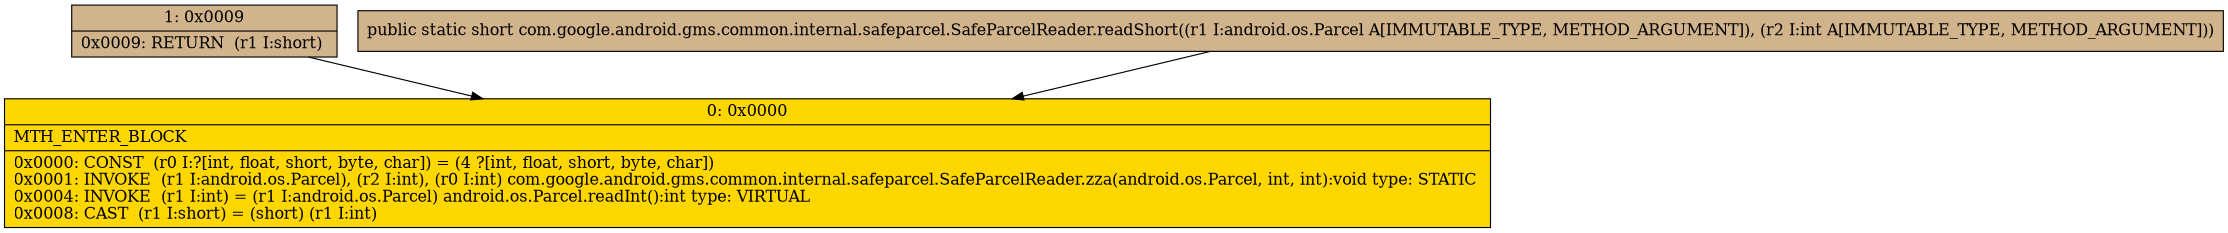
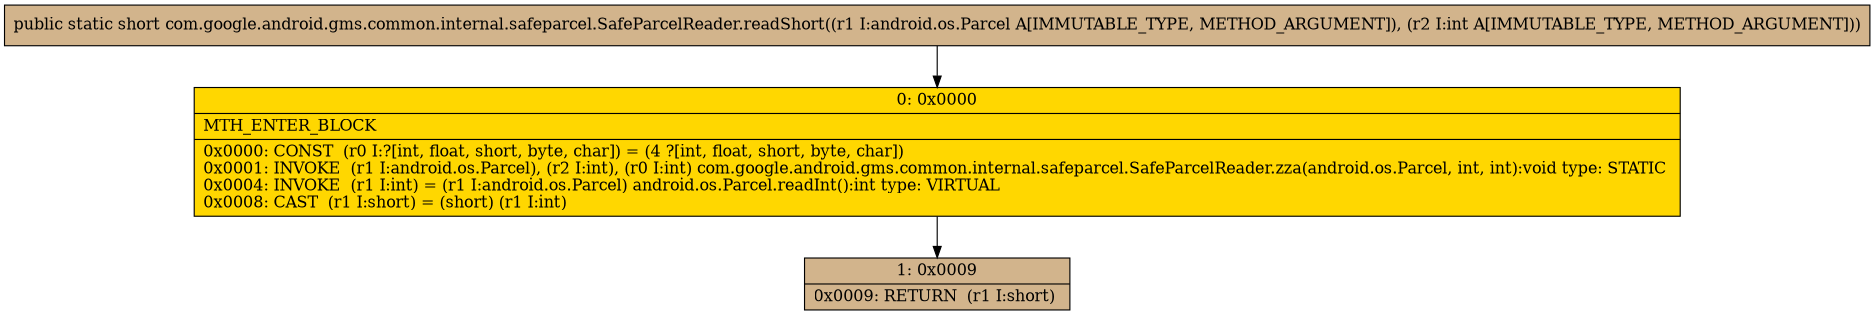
(390, 77) -> (937, 231)
